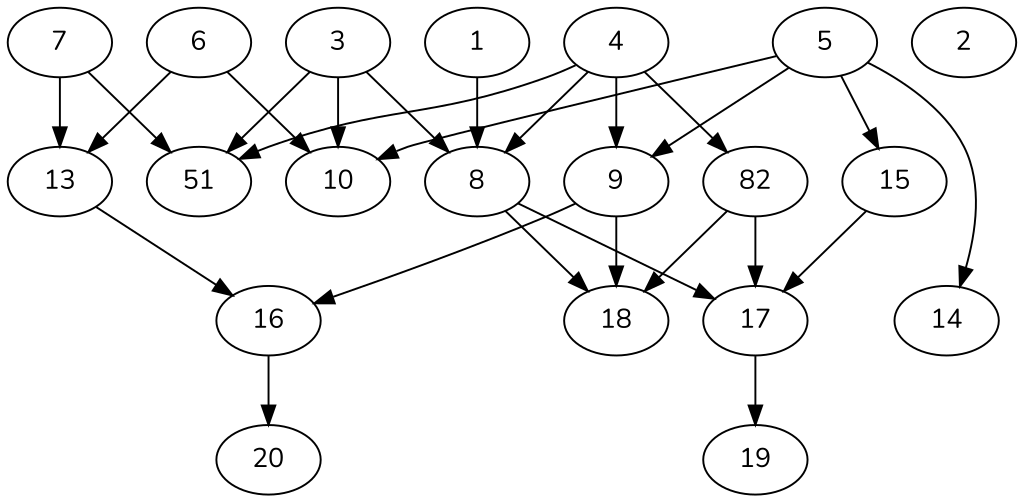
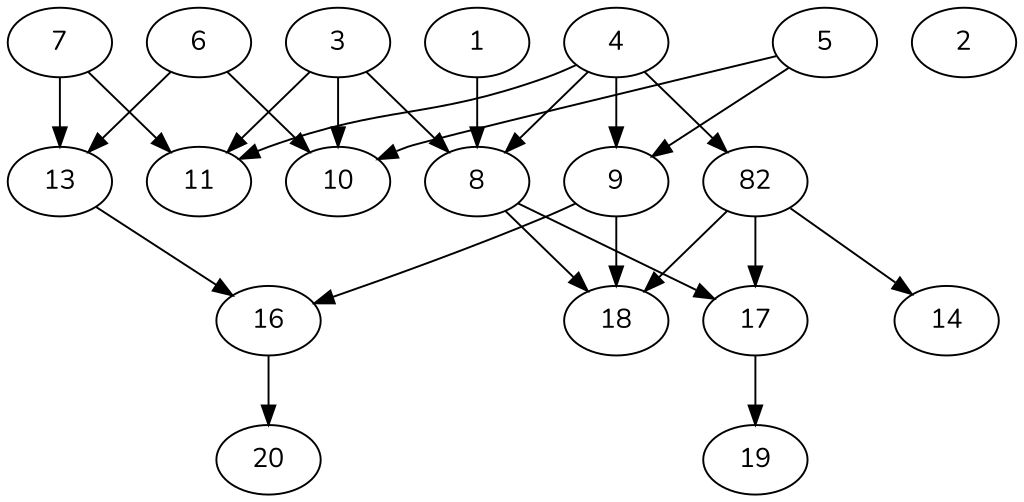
(962, 144) -> (843, 245)
(199, 182) -> (199, 182)
(894, 182) -> none
